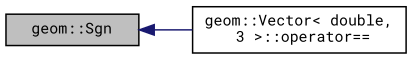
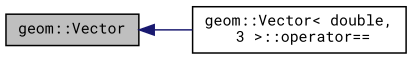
(72, 30) -> (72, 30)
